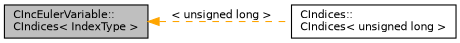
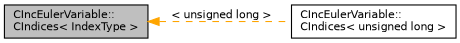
(374, 22) -> (374, 22)
